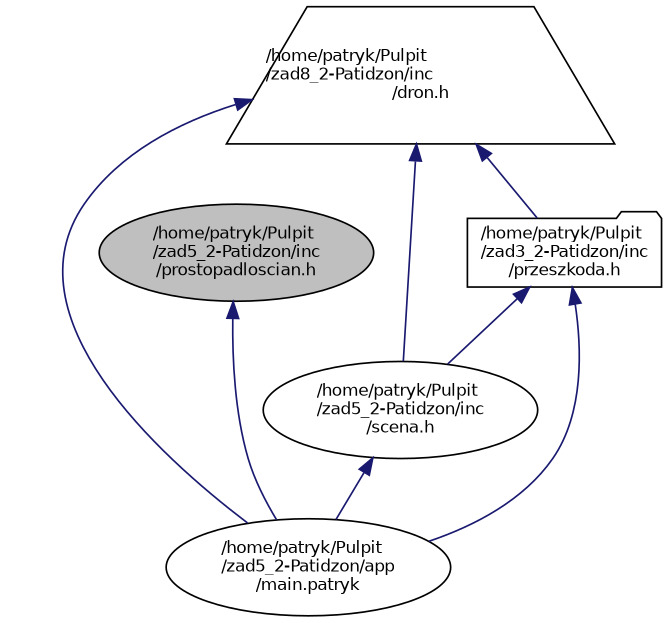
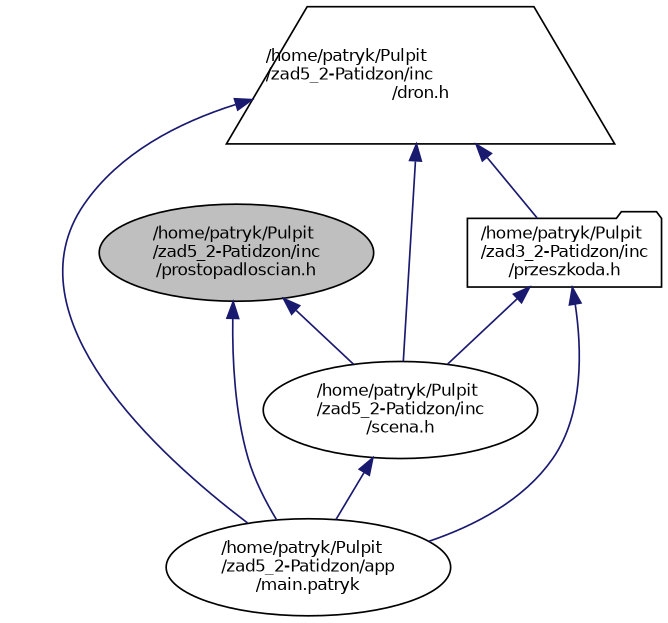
(421, 75) -> (421, 75)
none -> (325, 337)
